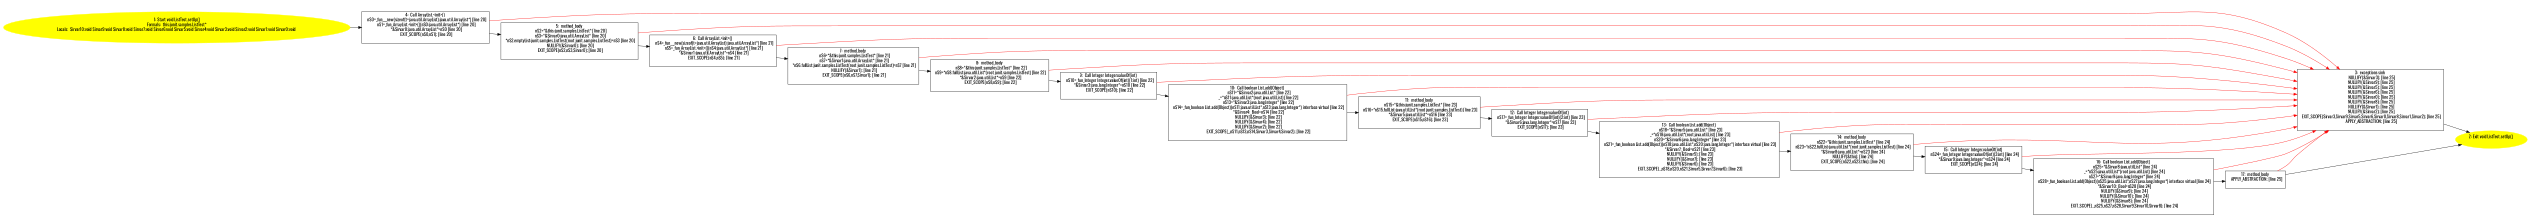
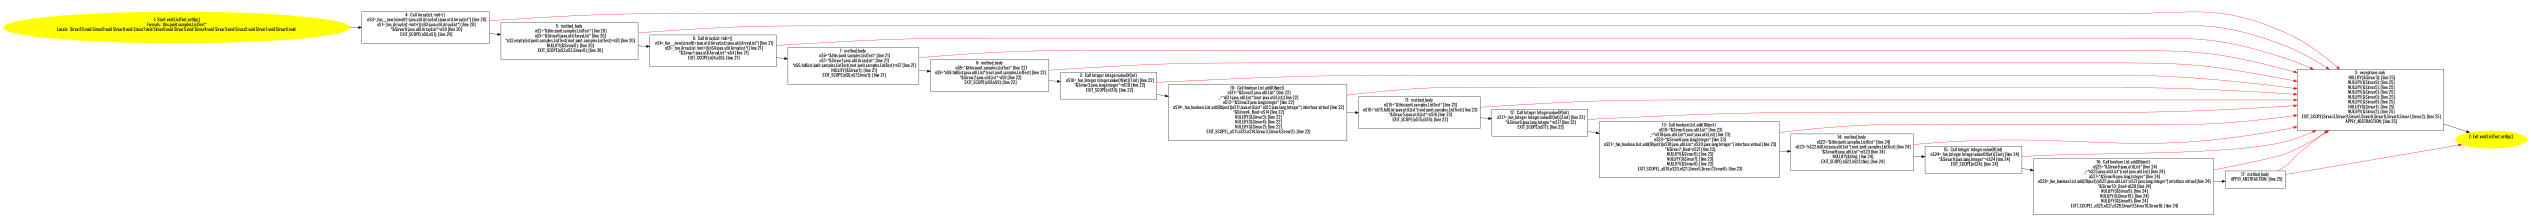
(2372, 160) -> (2372, 160)
